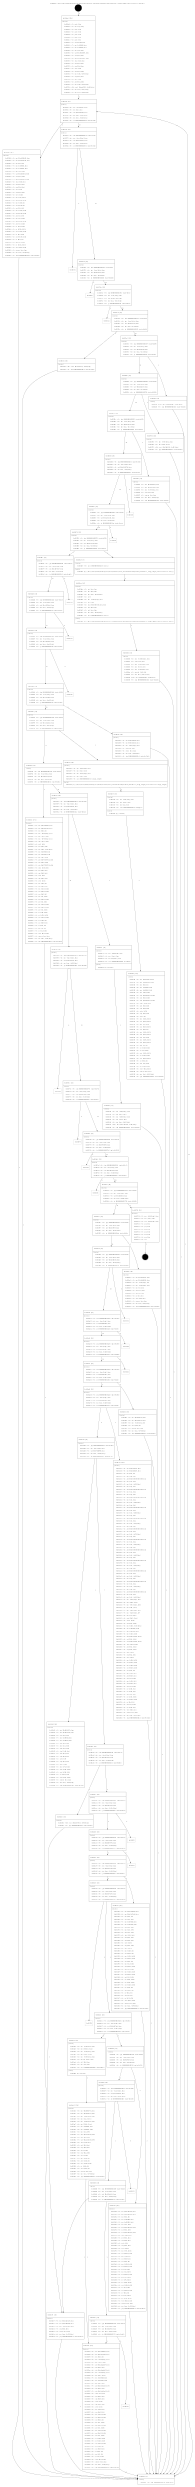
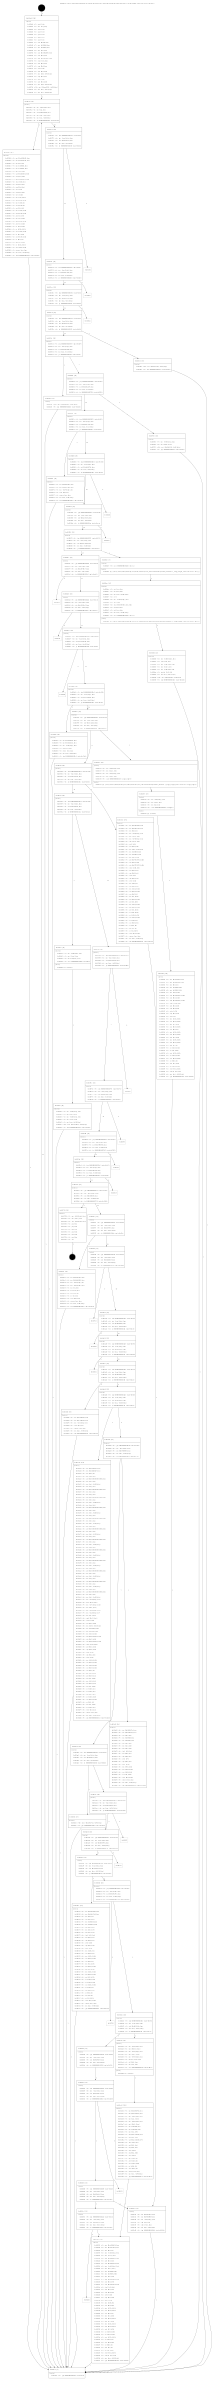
(127, 2257) -> none
